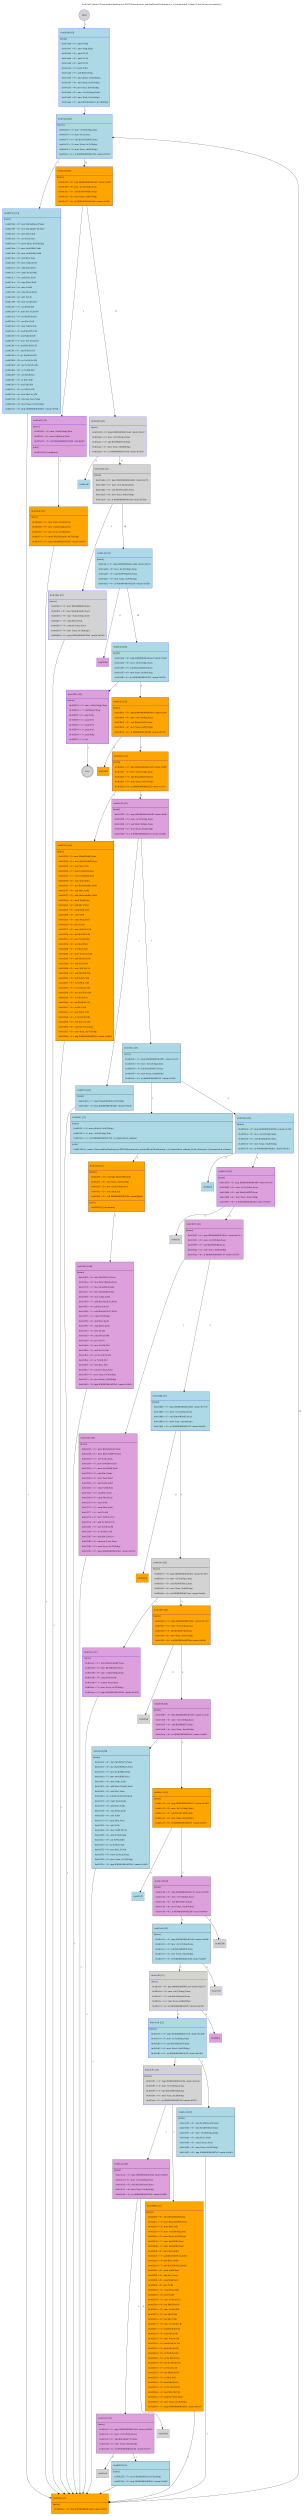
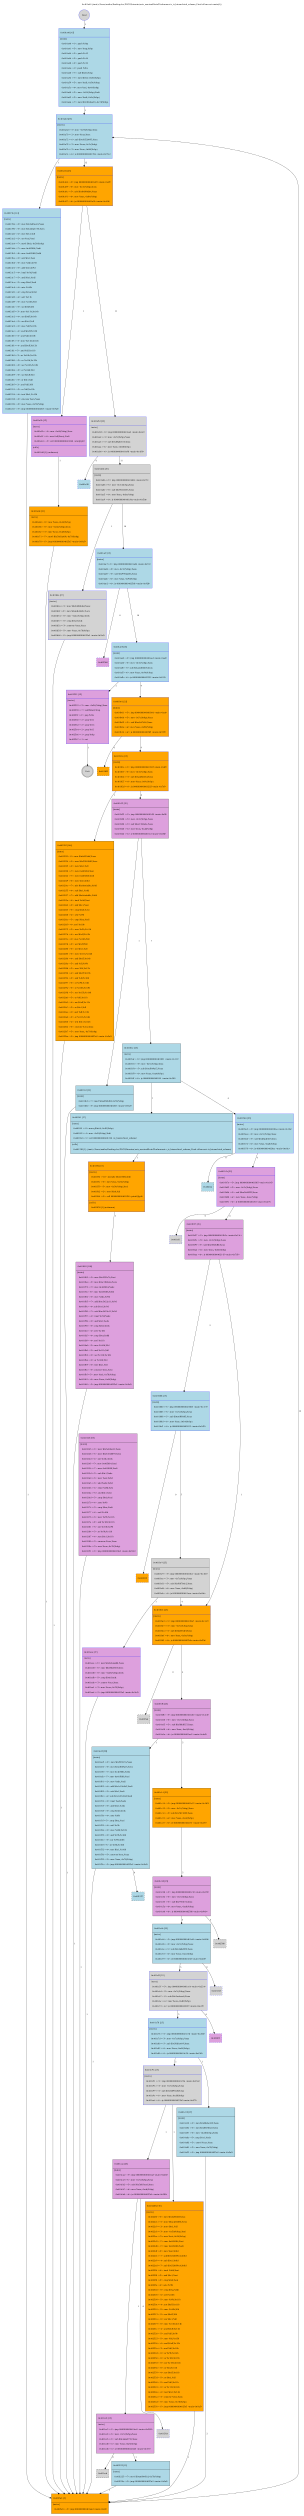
(152, 1344) -> (240, 1433)
(156, 1859) -> (135, 1880)
